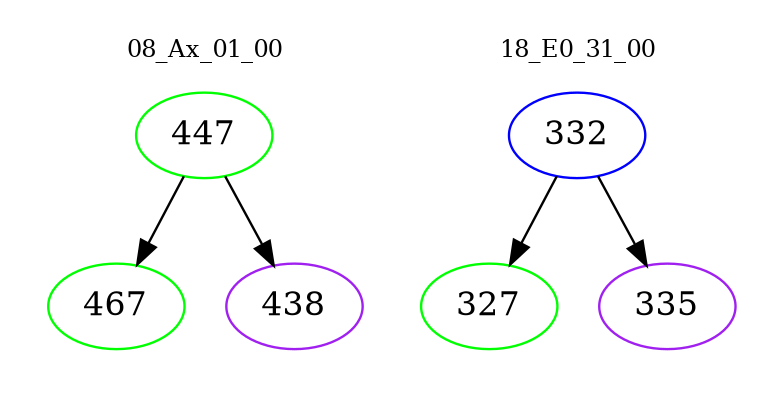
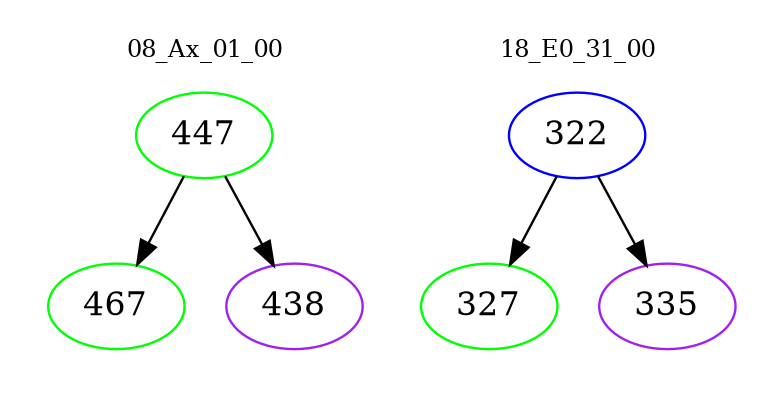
(577, 135) -> (577, 135)
